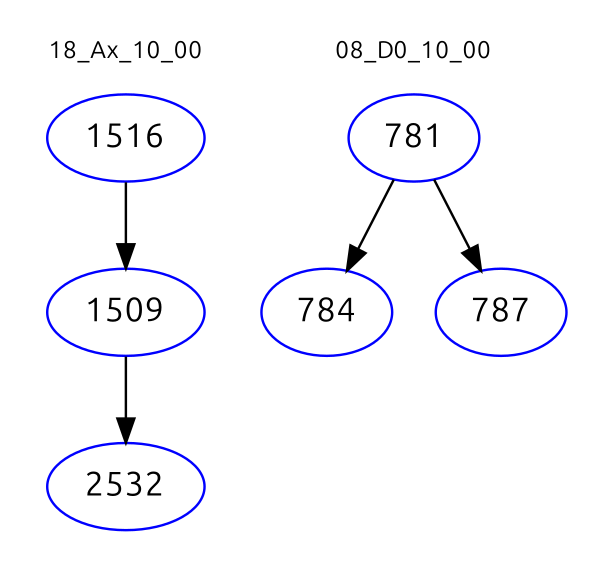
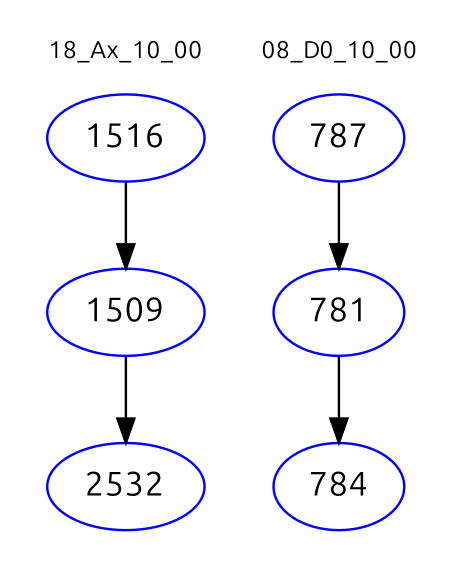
(452, 214) -> (339, 213)
